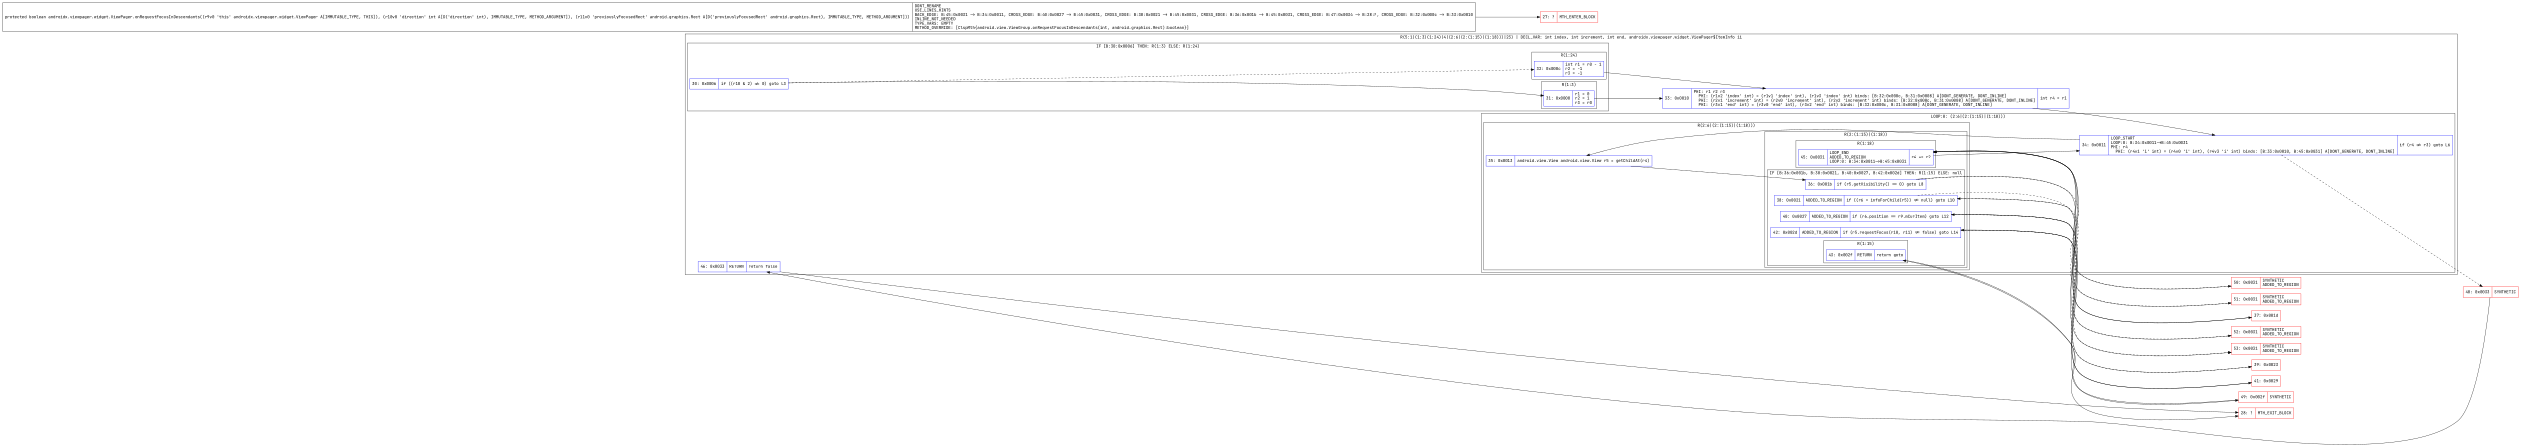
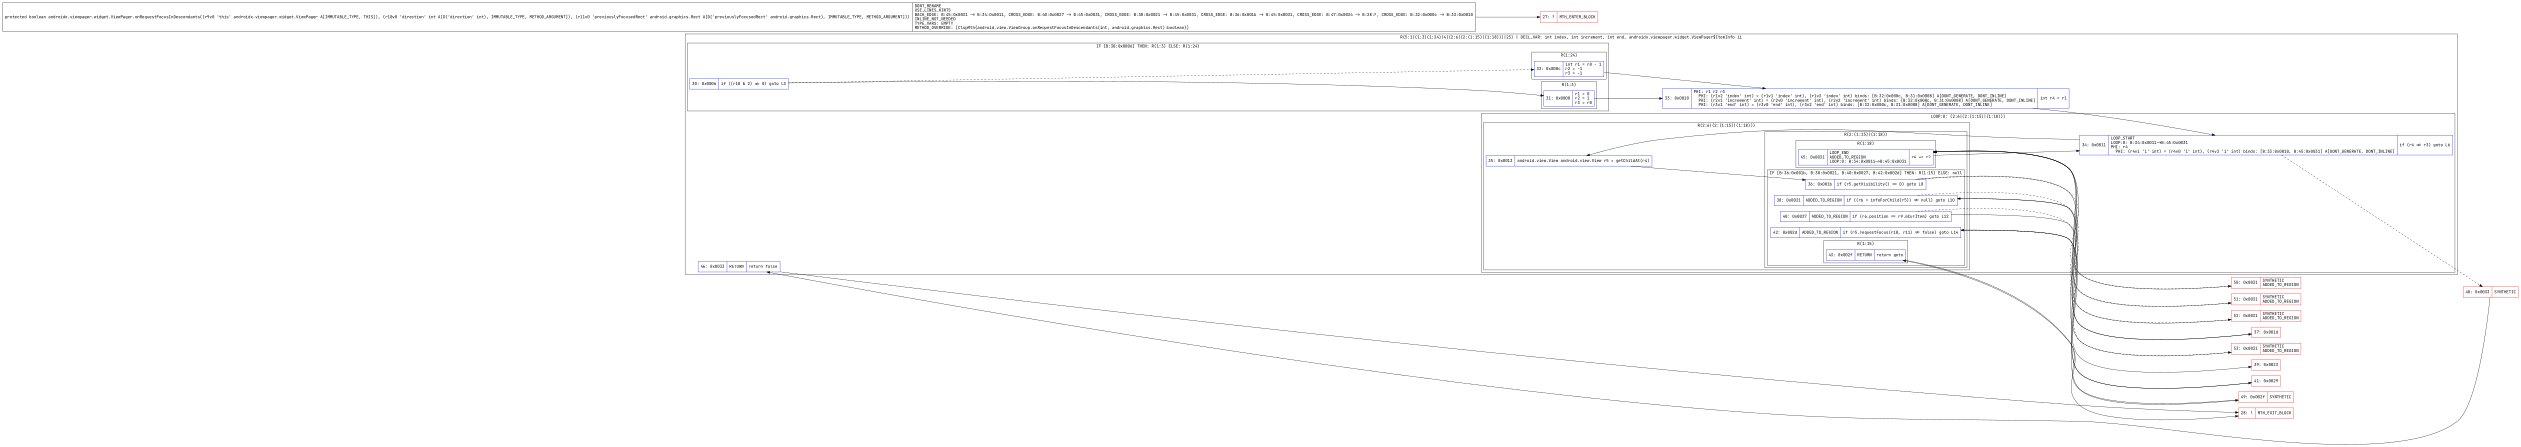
(2074, 261) -> (2073, 264)
(2072, 312) -> (2078, 355)
(2072, 320) -> none
